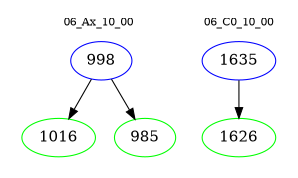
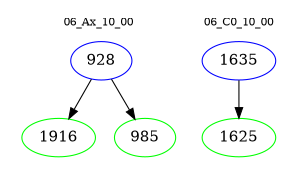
(101, 61) -> (101, 61)
(59, 138) -> (59, 138)
(239, 138) -> (239, 138)
